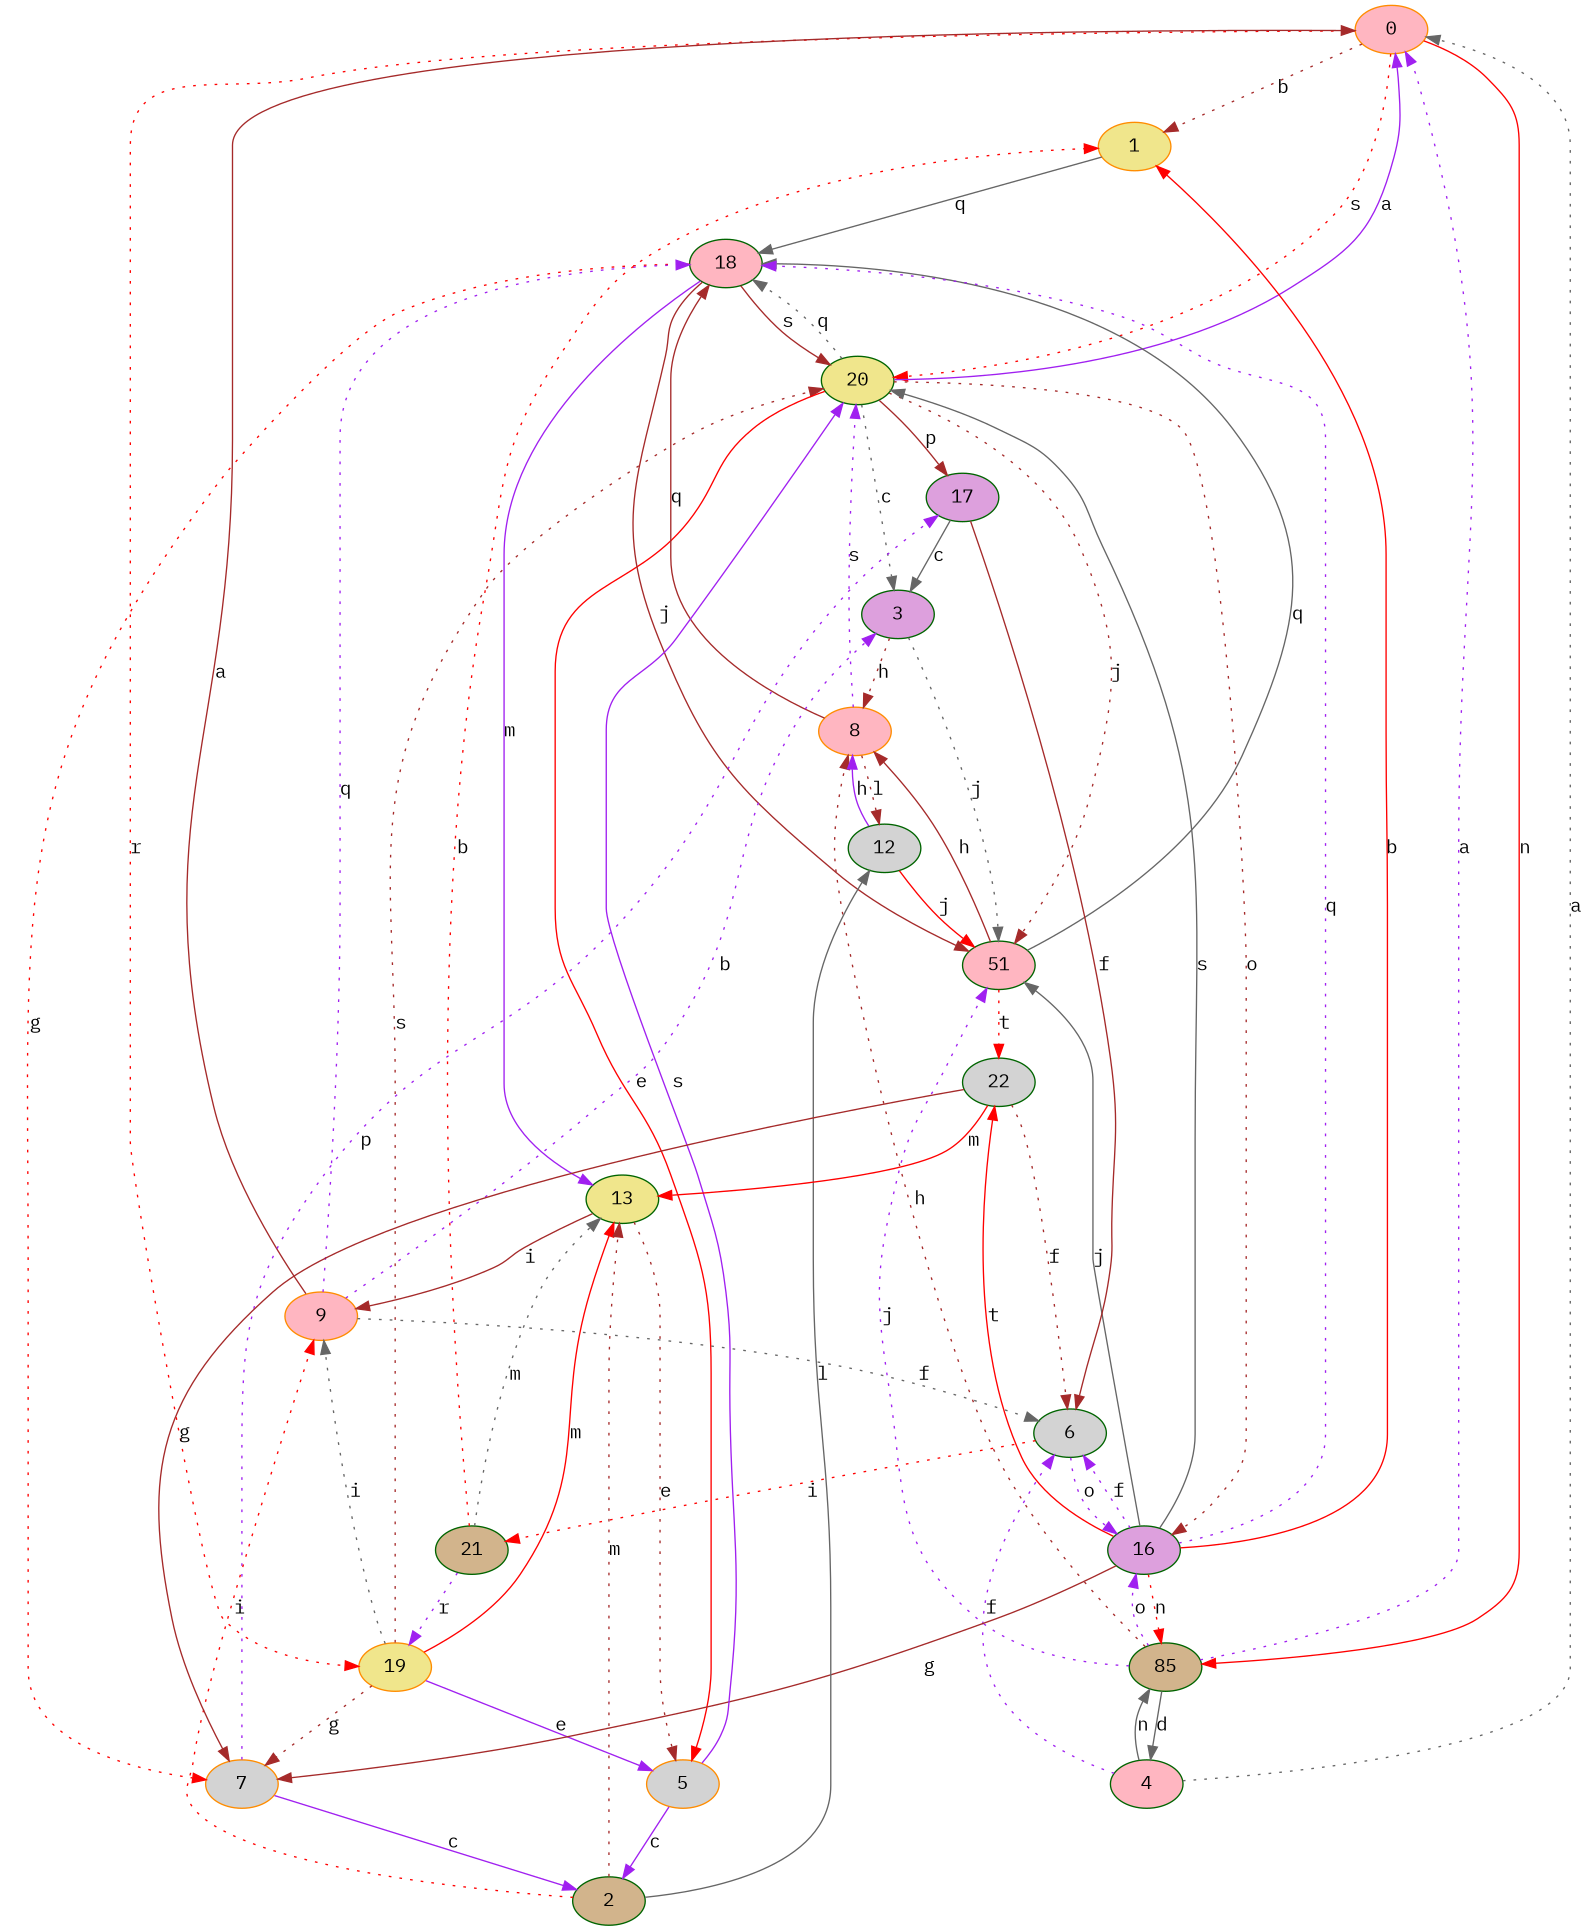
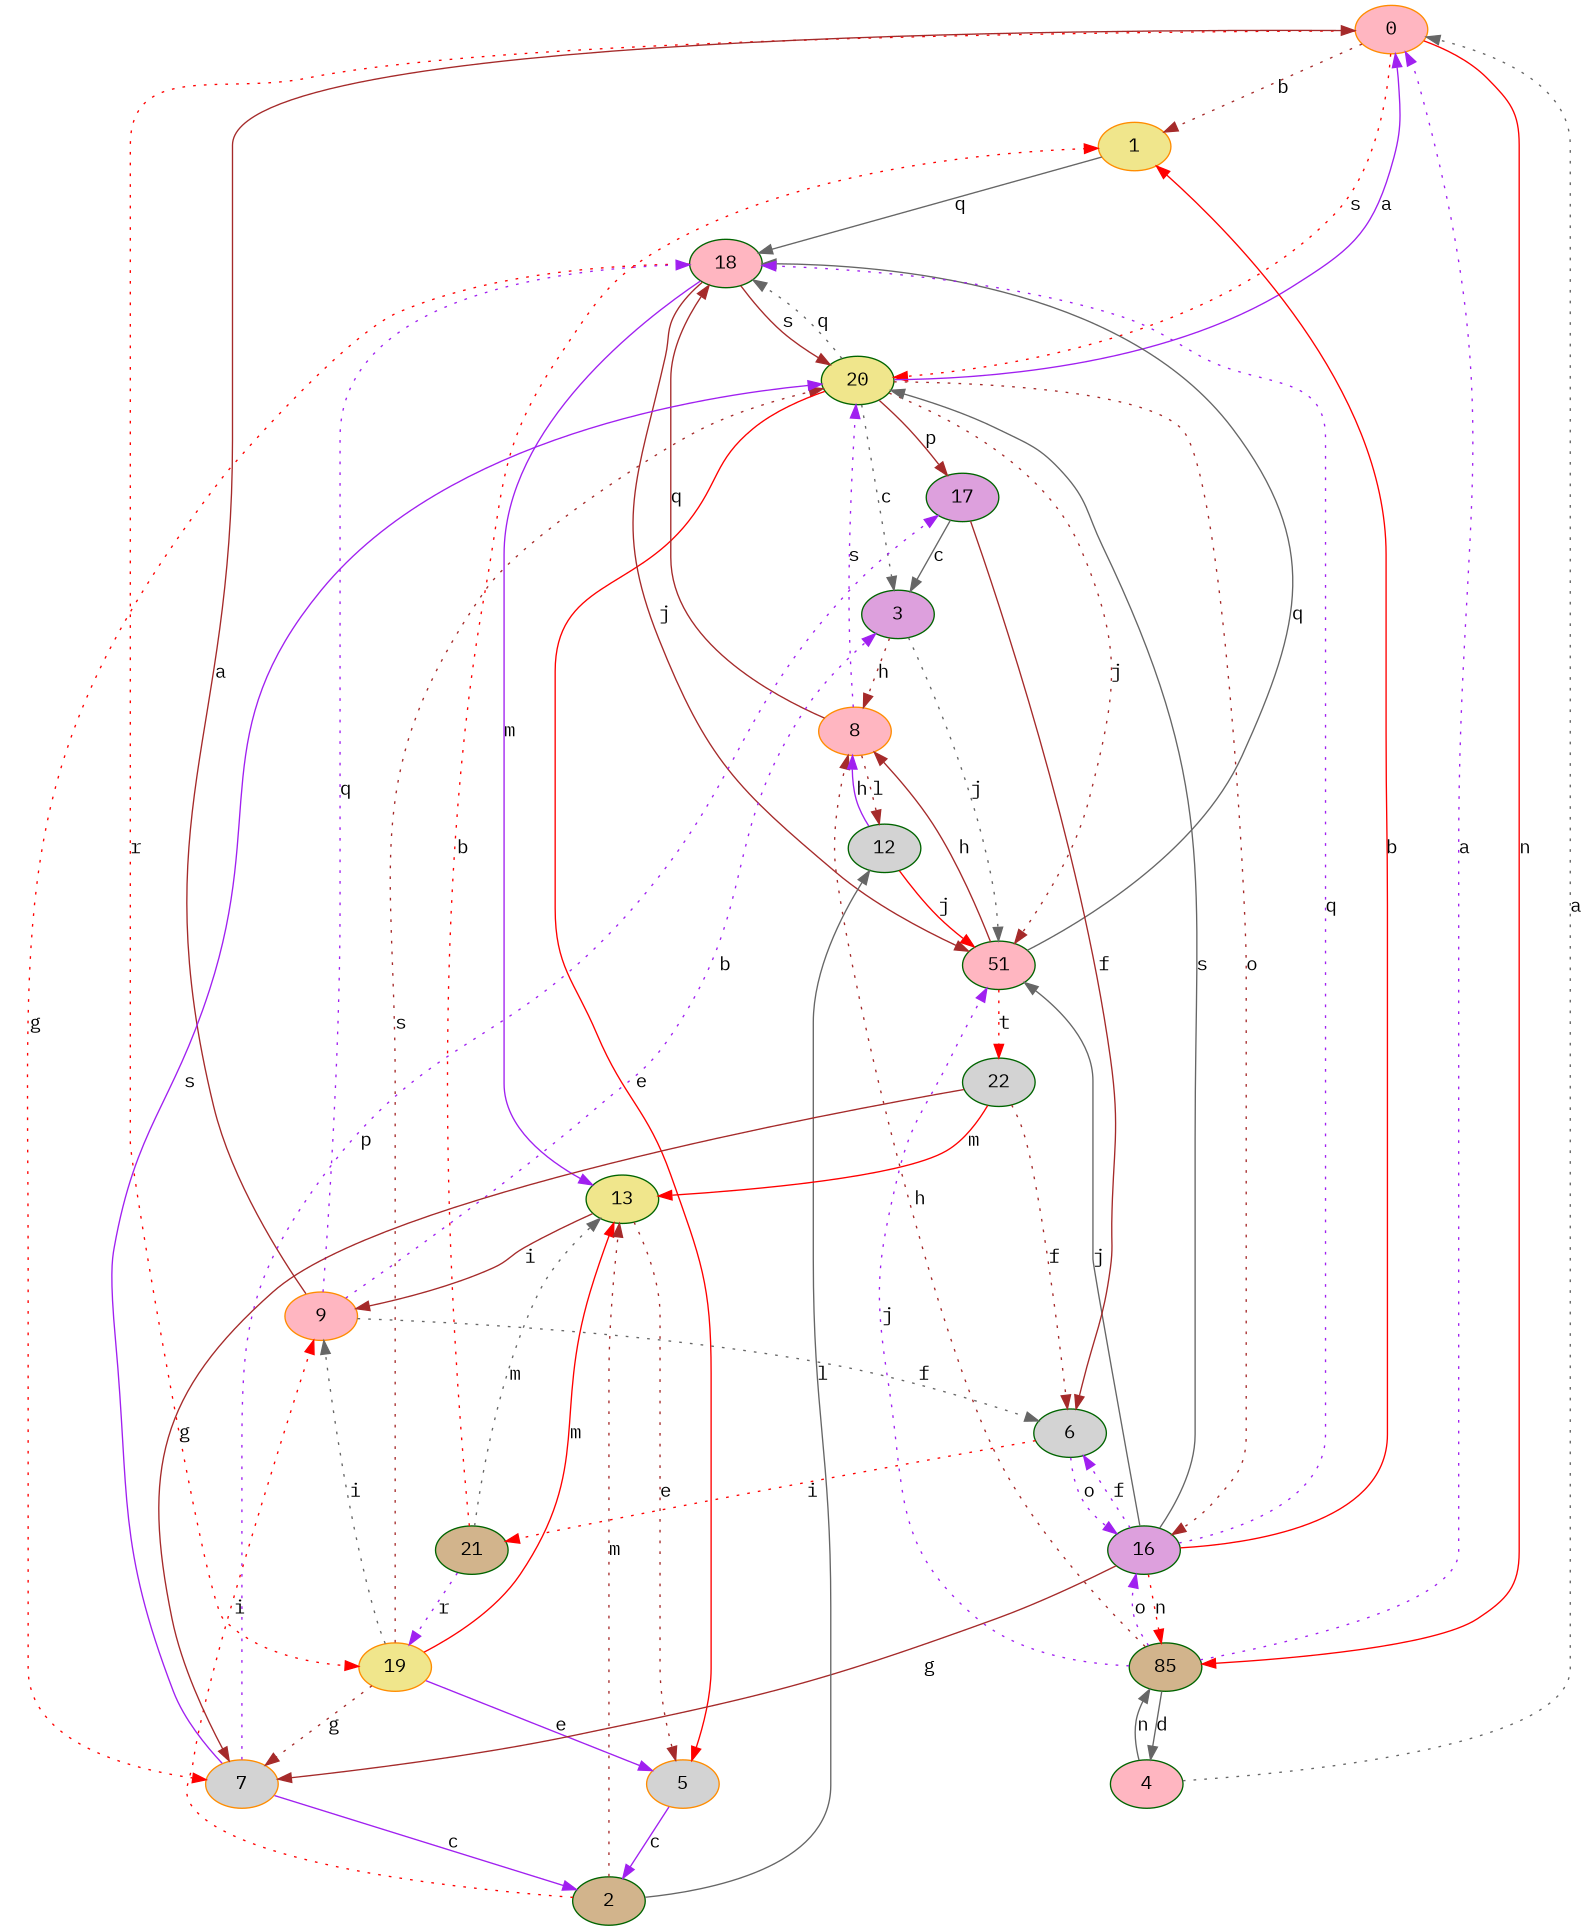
(666, 1089) -> (228, 918)
(991, 1352) -> none
(984, 1645) -> none
